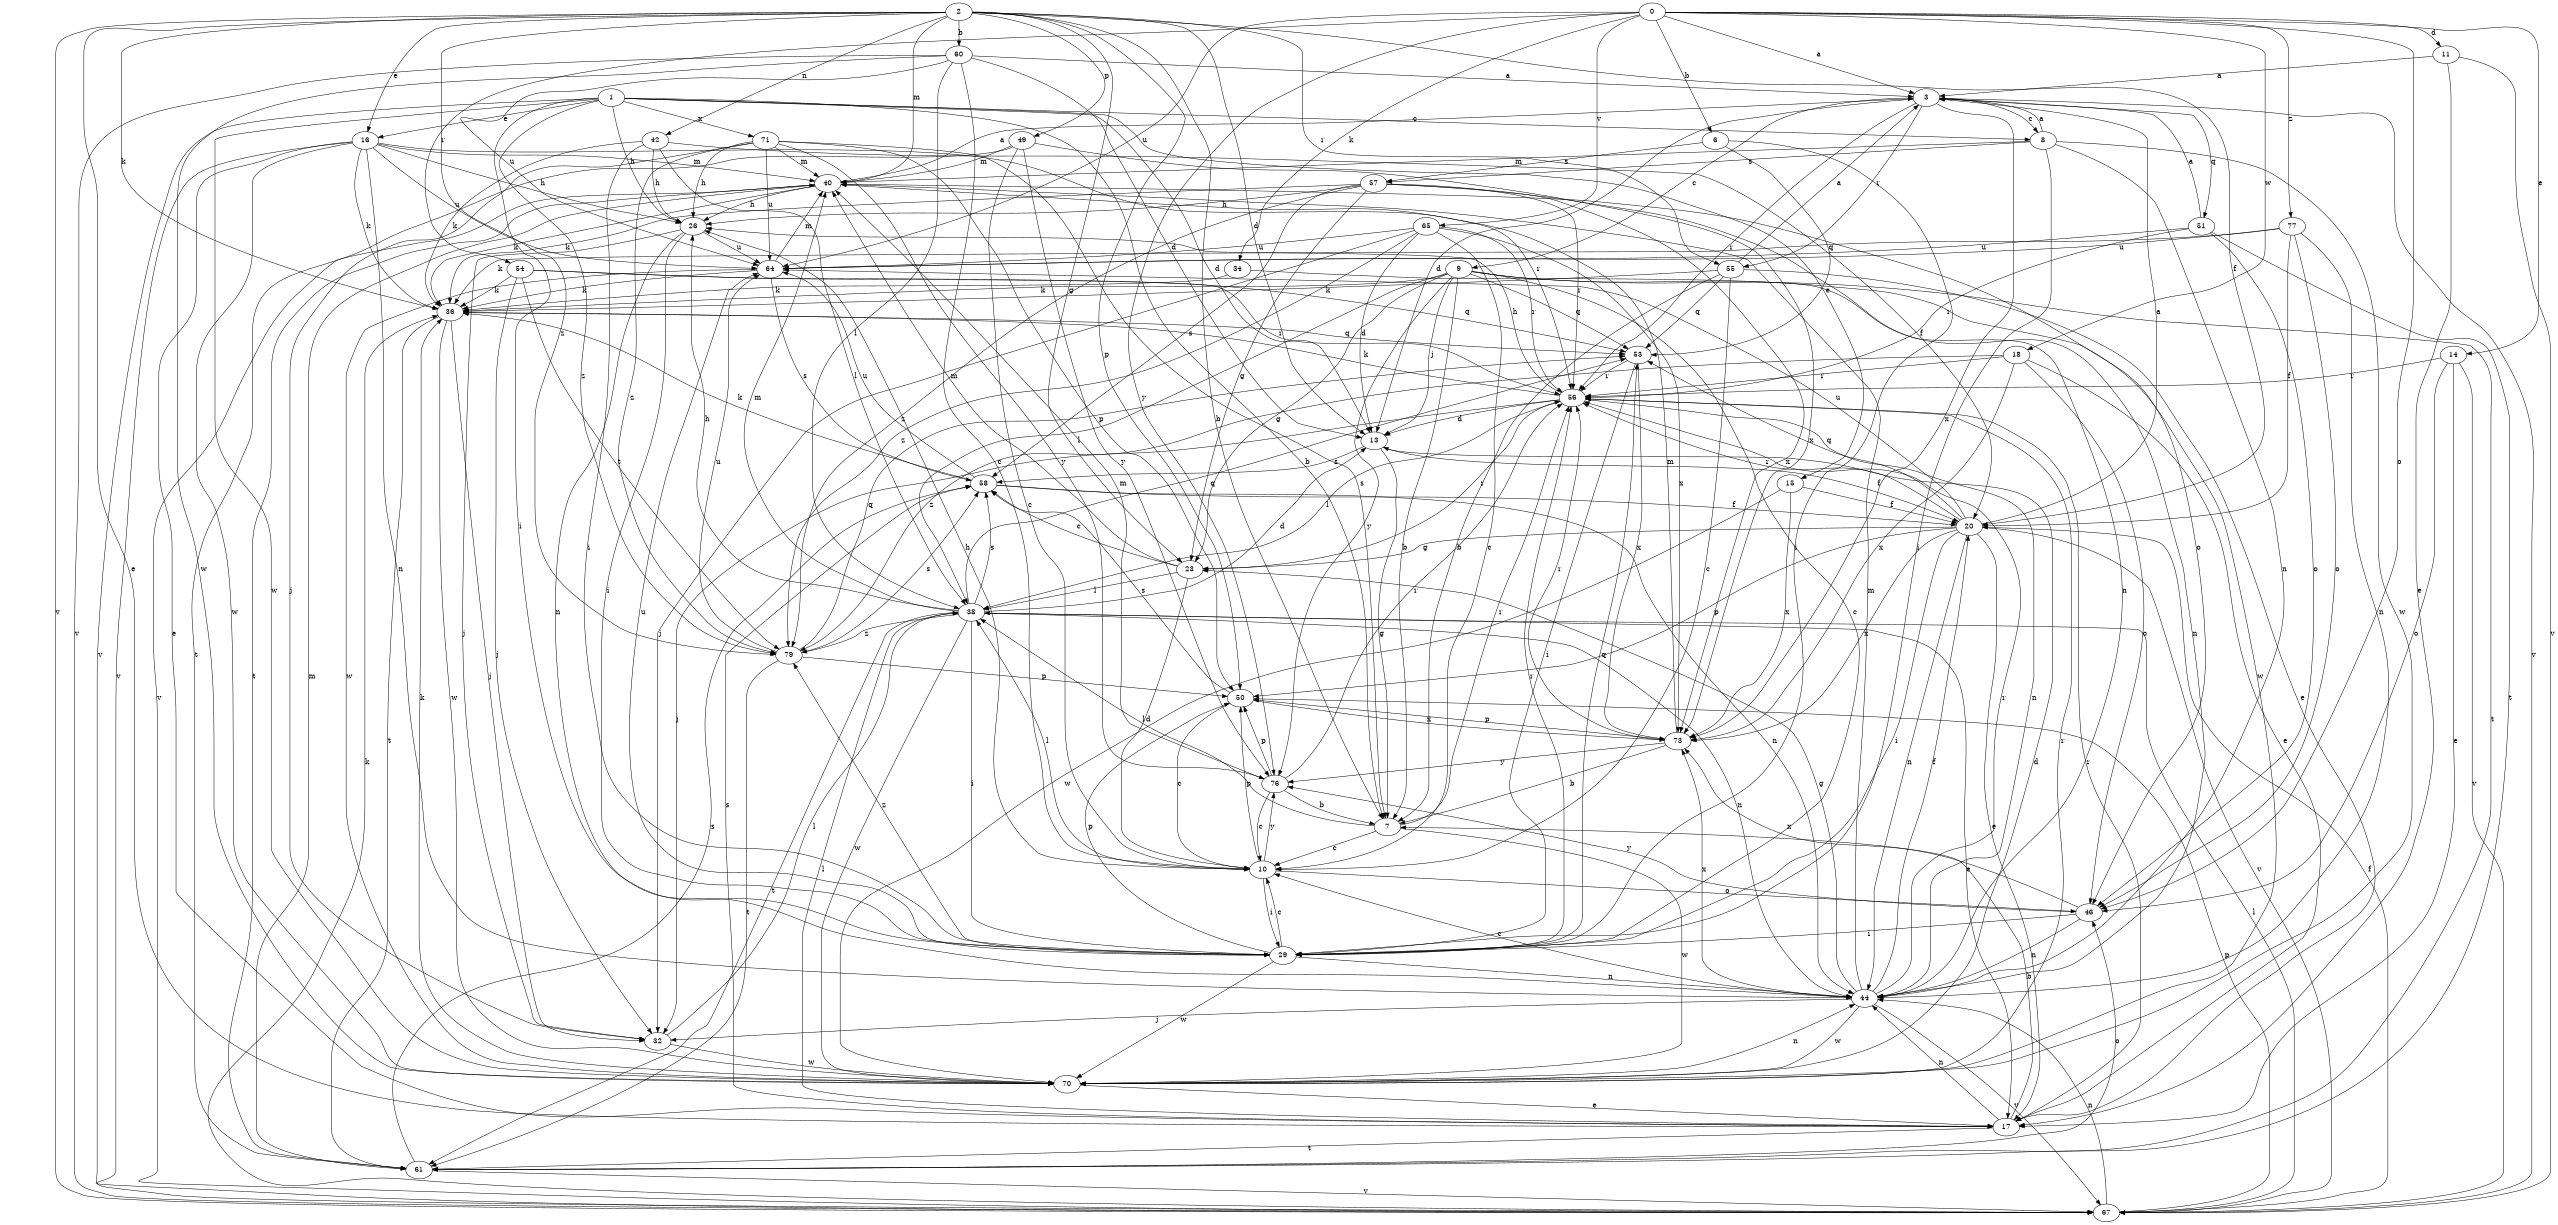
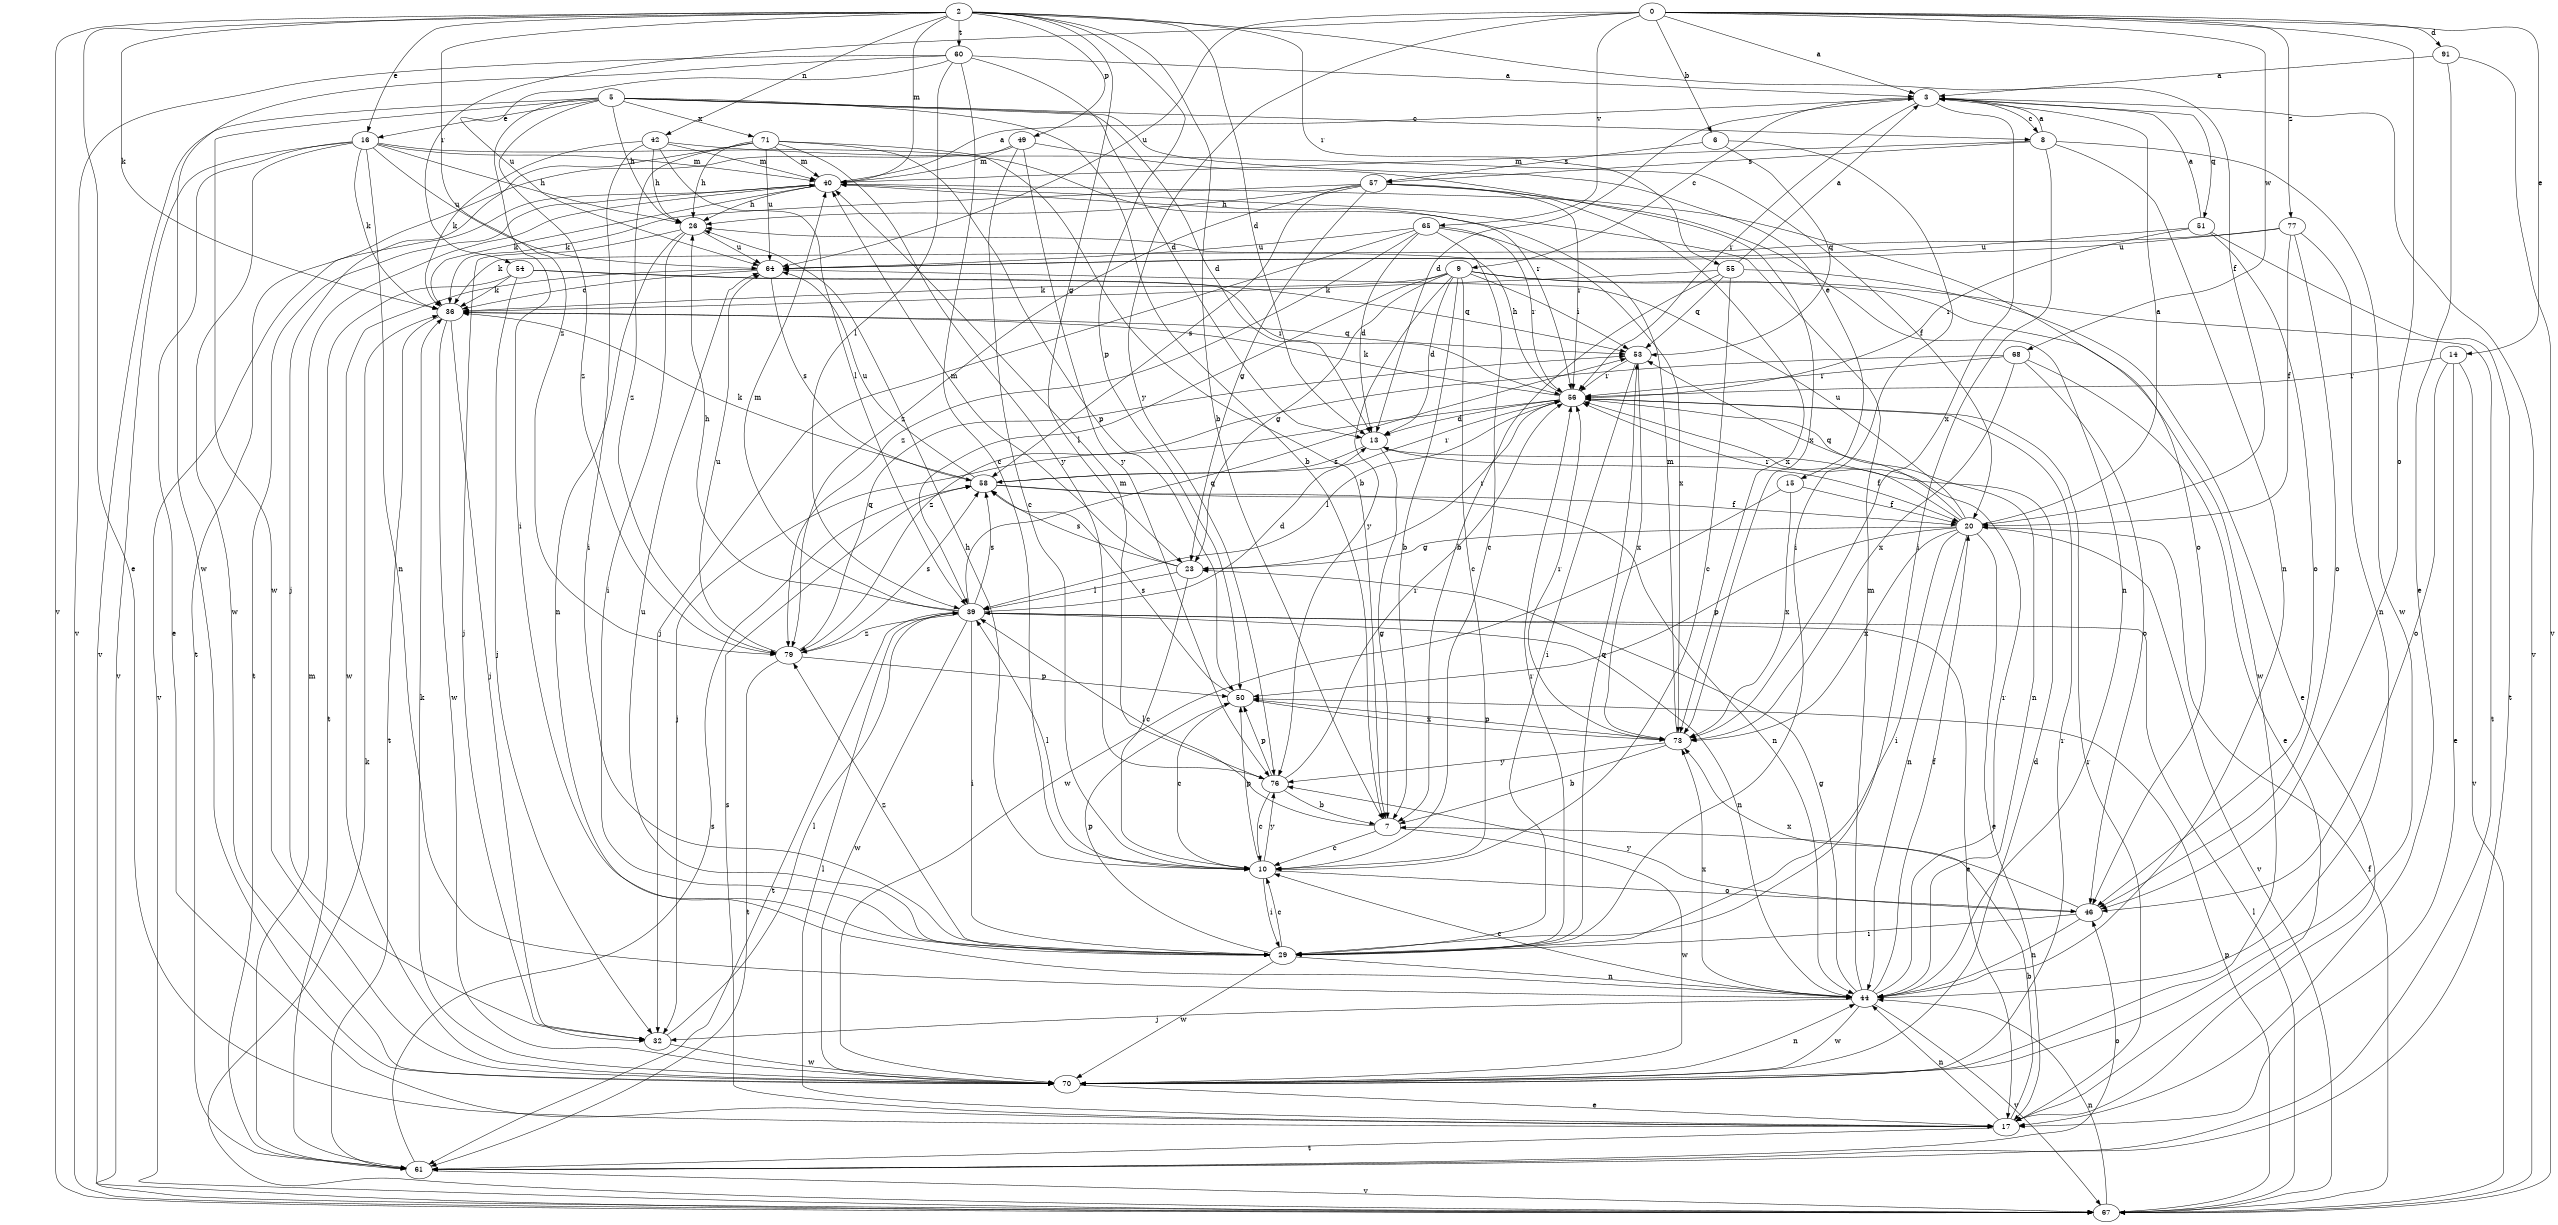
(961, 33) -> (961, 33)
(2446, 55) -> (2446, 55)
(611, 98) -> (611, 98)
(1852, 206) -> none
(798, 228) -> (743, 162)
(1238, 269) -> none
(585, 291) -> (585, 291)
(1578, 312) -> (1578, 312)
(1433, 355) -> (1433, 355)
(2017, 355) -> (2017, 355)
(626, 477) -> (327, 698)
(1362, 484) -> (1362, 484)
(1079, 527) -> (1079, 527)
(971, 612) -> (971, 612)
(1487, 639) -> (1323, 468)
(1148, 720) -> (1148, 720)
(1850, 720) -> (1483, 662)
